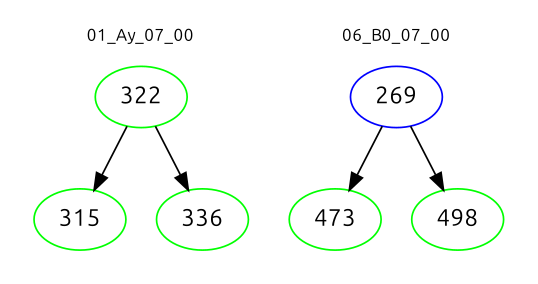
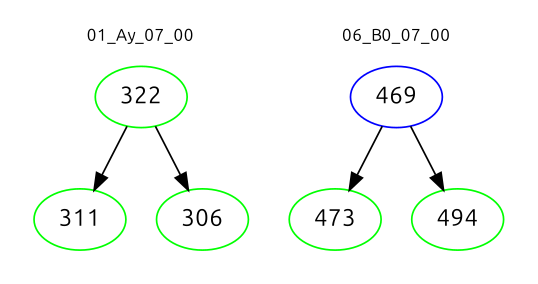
(396, 97) -> (396, 97)
(80, 219) -> (80, 219)
(202, 219) -> (202, 219)
(458, 219) -> (458, 219)
